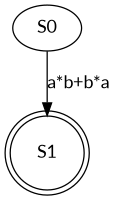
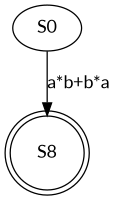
(47, 153) -> (47, 153)
